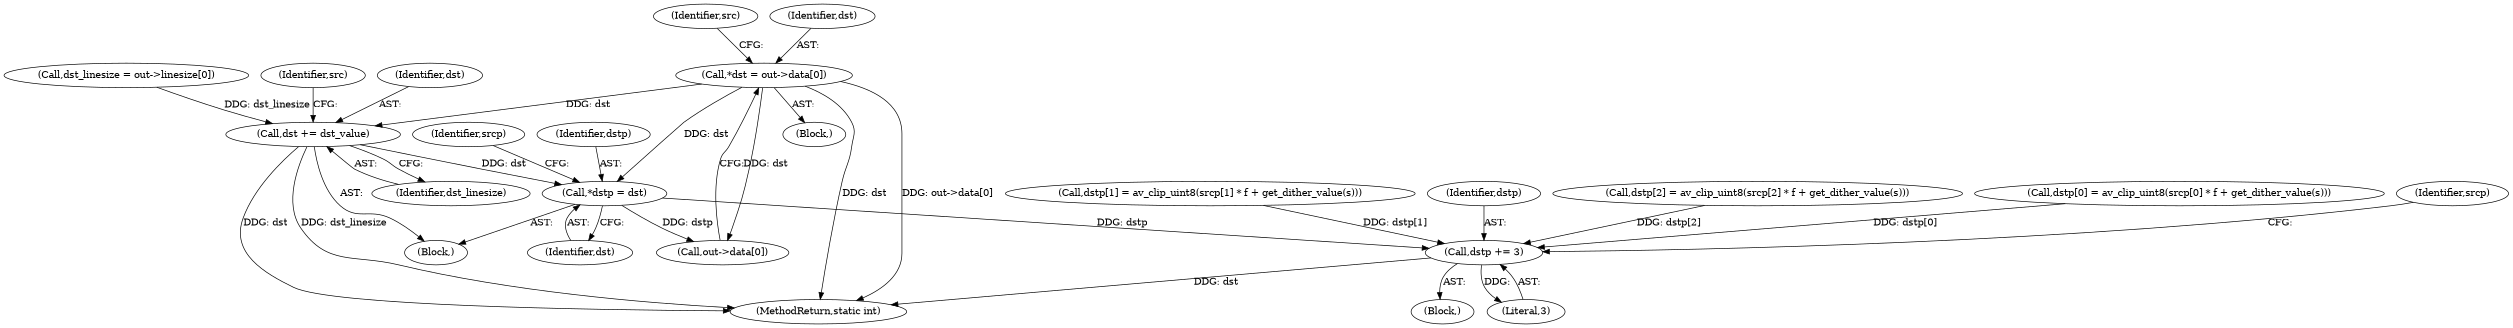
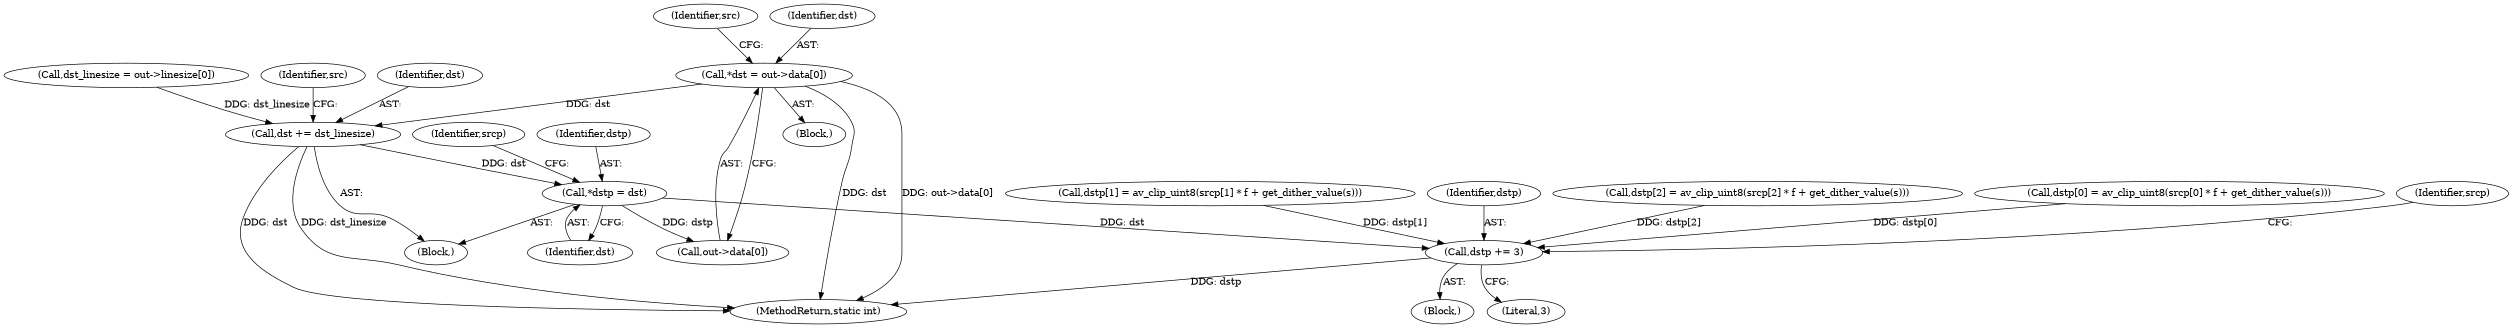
(678, 127) -> none
(313, 134) -> (313, 134)
(734, 164) -> (734, 164)
(766, 164) -> (766, 164)
(451, 194) -> none
(1122, 223) -> (1122, 223)
(1216, 282) -> (1216, 282)
(1499, 282) -> (1499, 282)
(1516, 283) -> none
